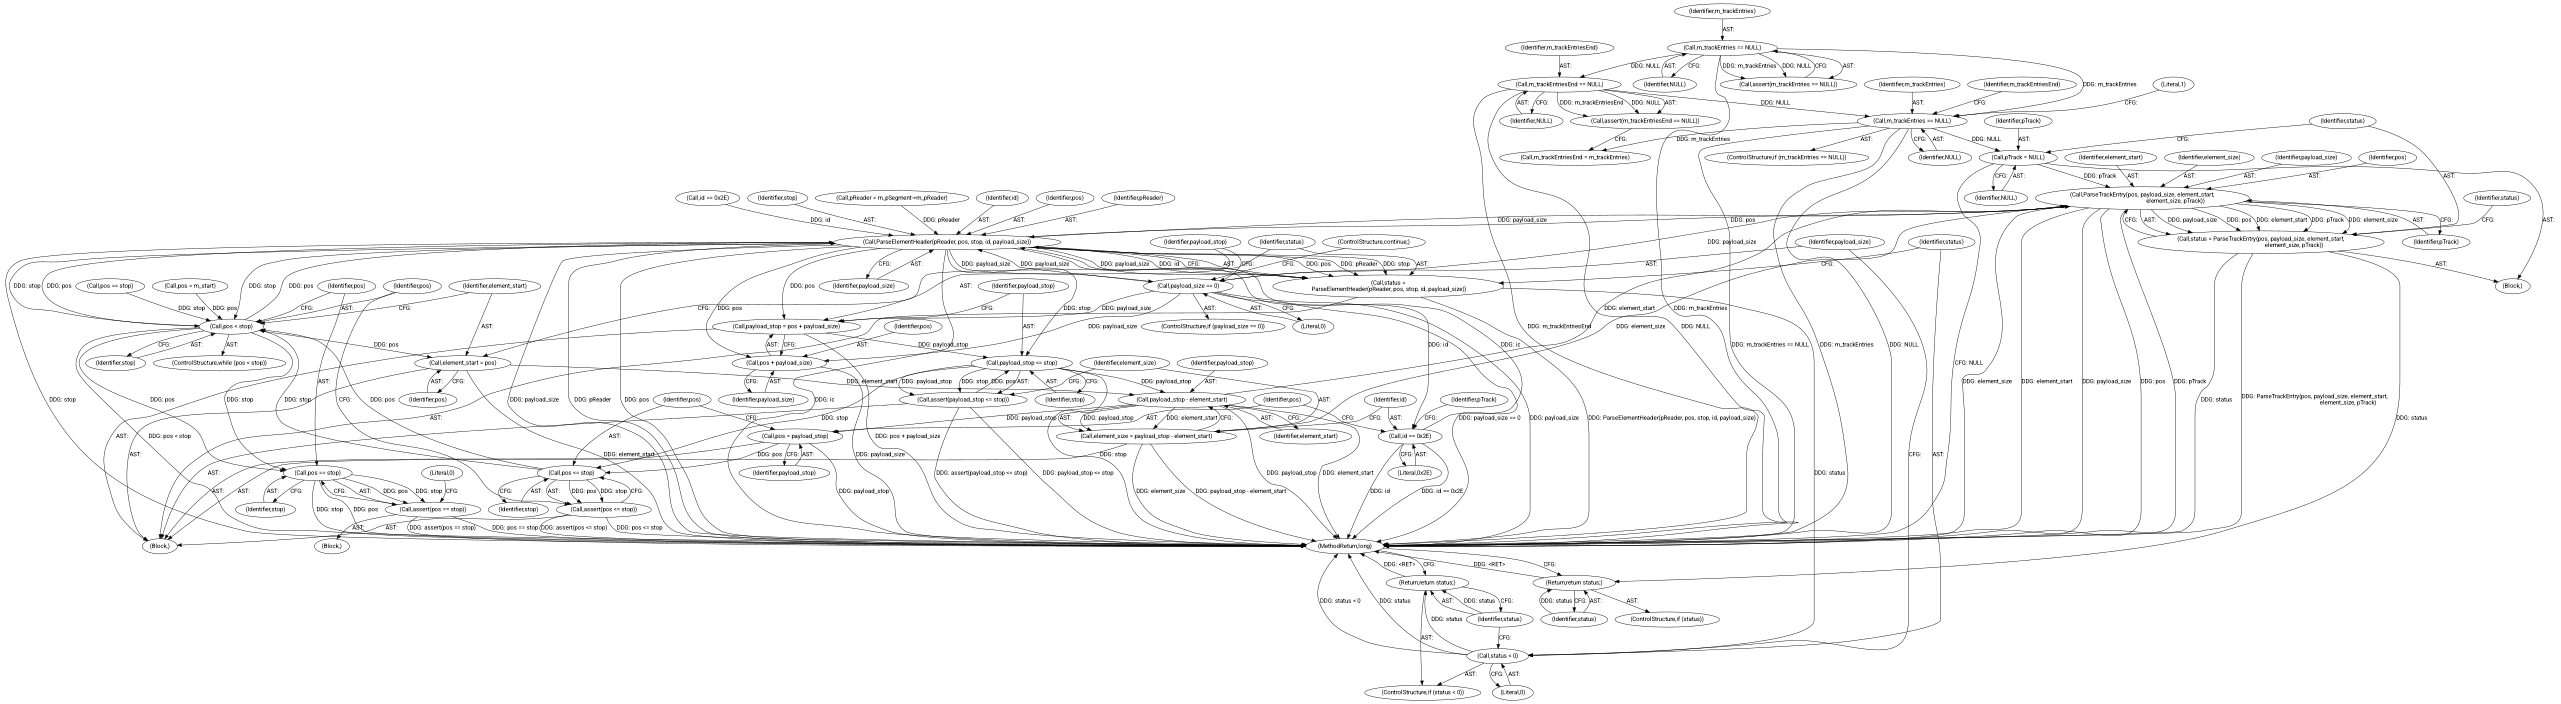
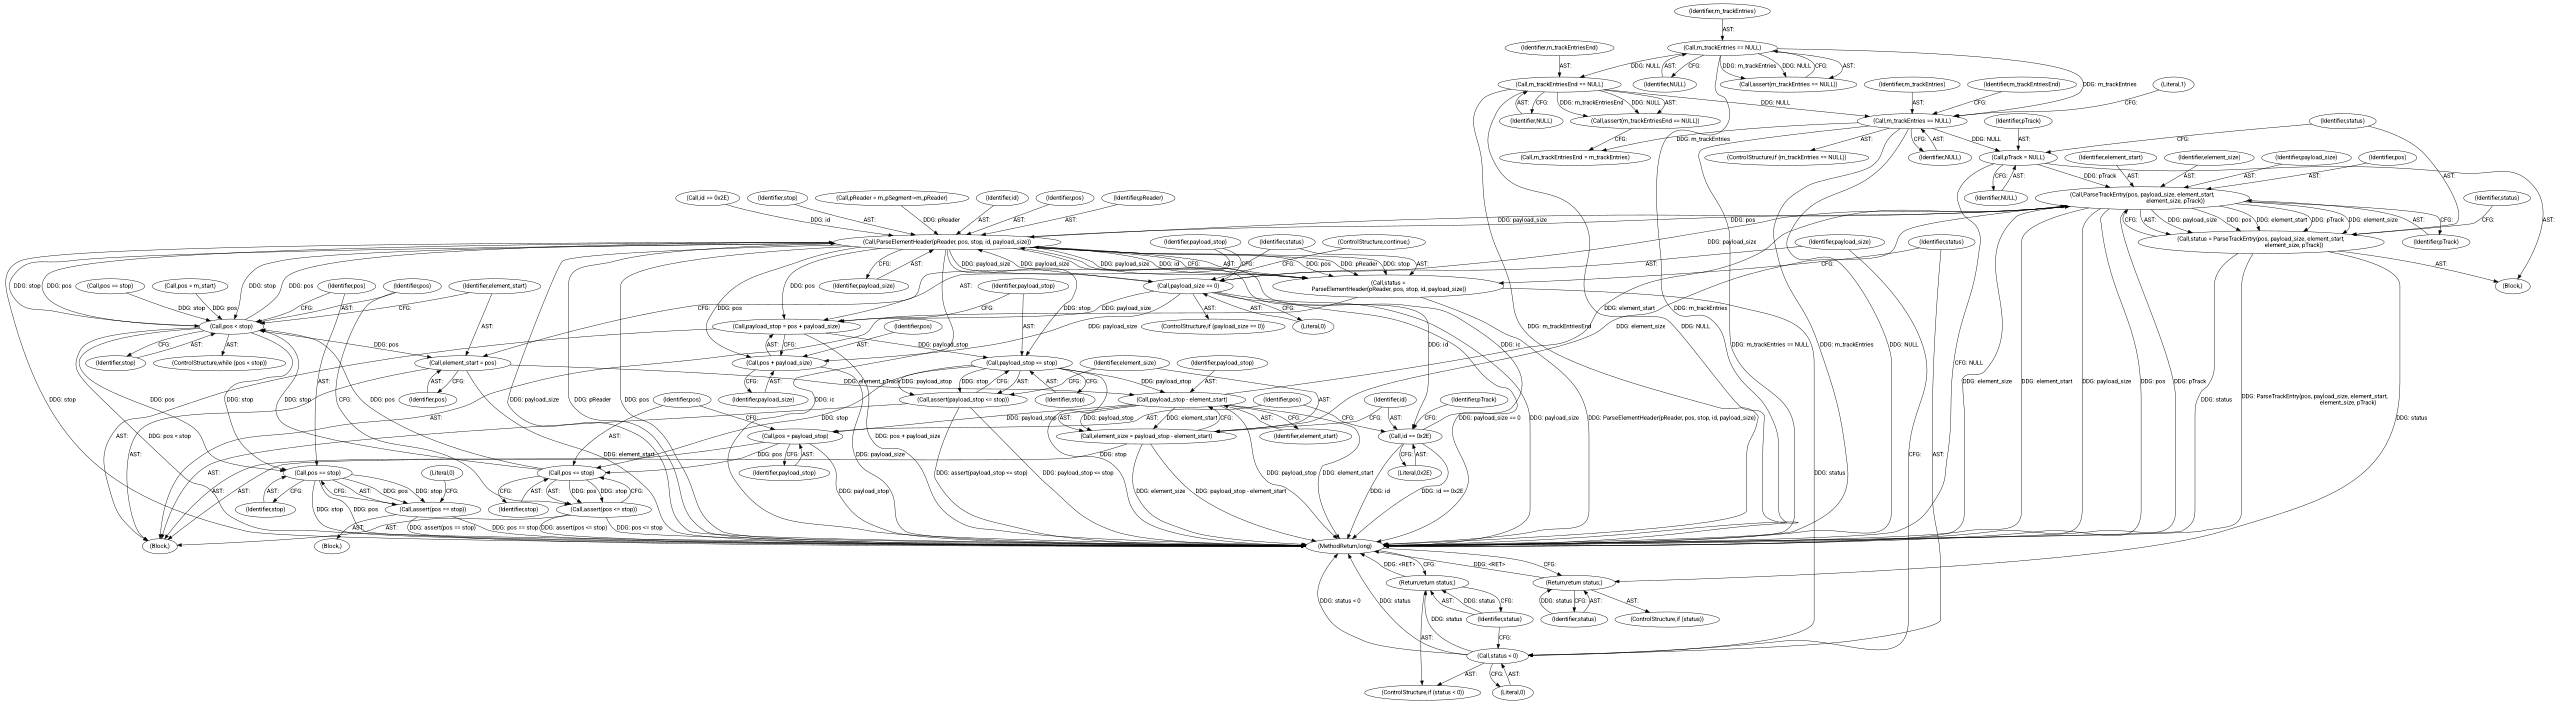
(872, 382) -> (872, 382)
(1004, 382) -> (1004, 382)
